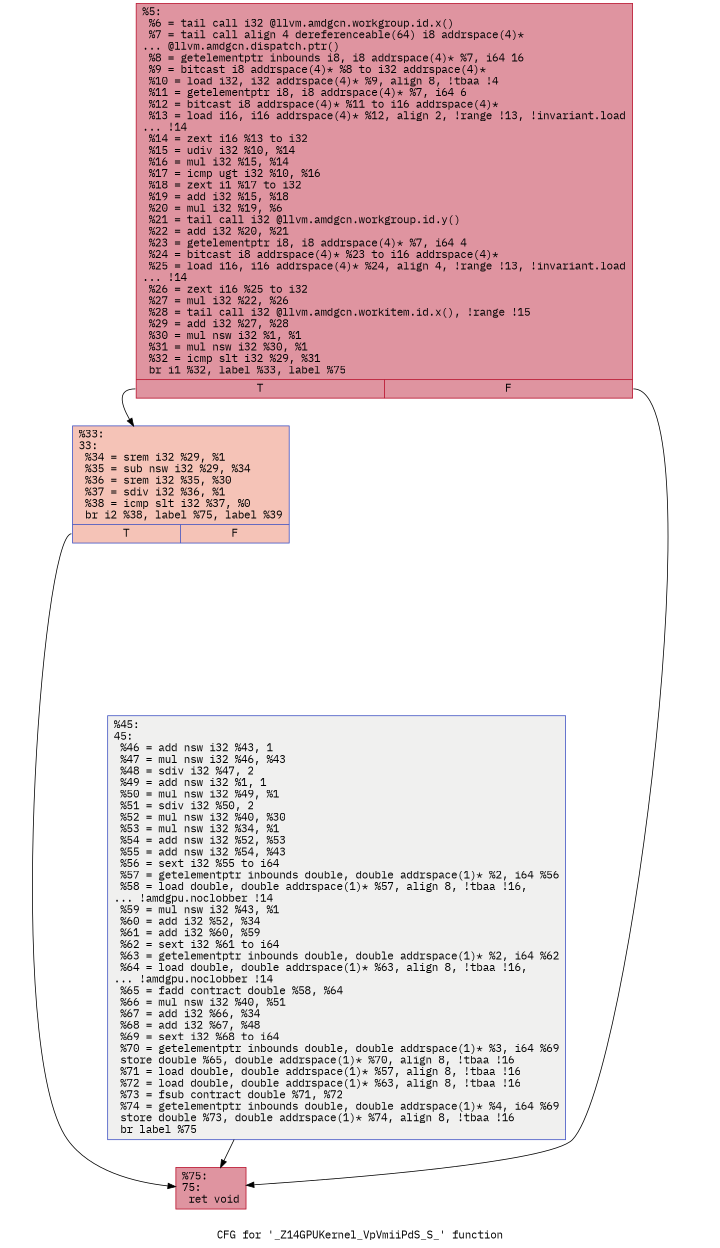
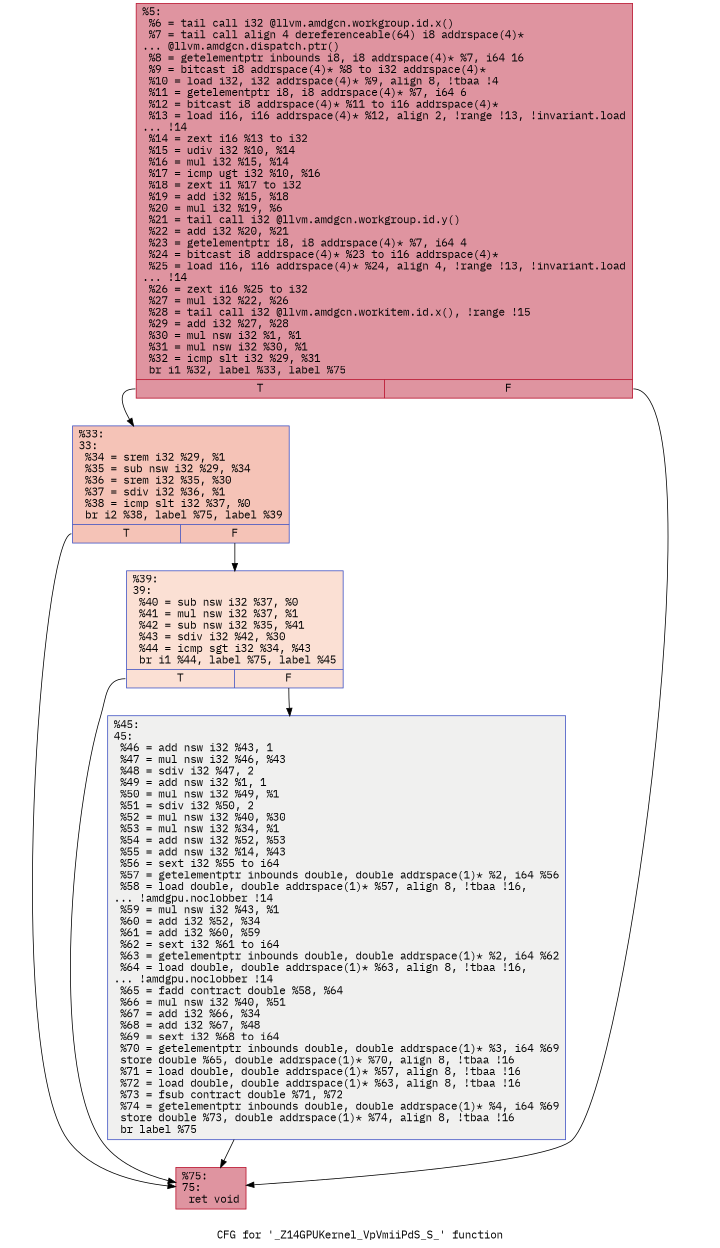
none -> (235, 629)
(200, 852) -> (200, 852)
